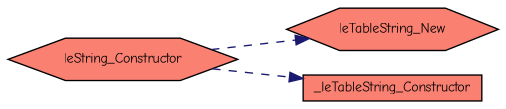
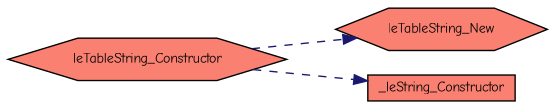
(123, 59) -> (147, 59)
(392, 88) -> (441, 88)
